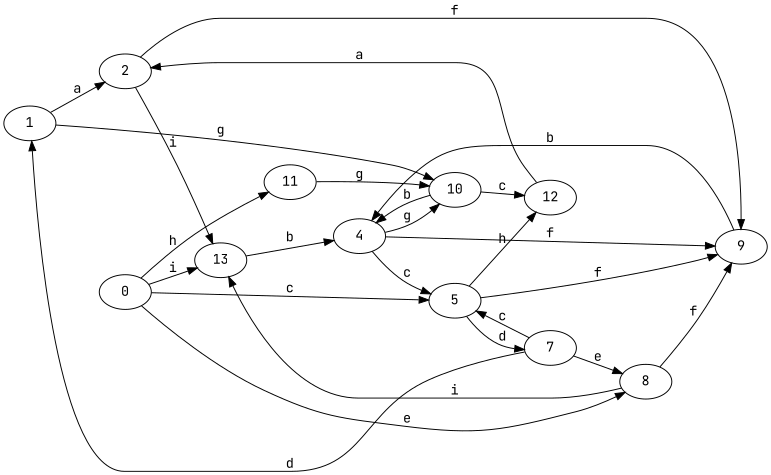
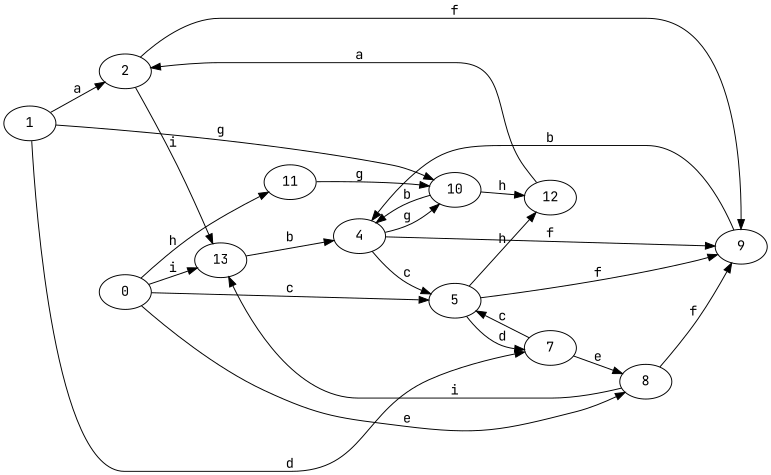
(503, 187) -> (503, 187)
(170, 471) -> (160, 471)
